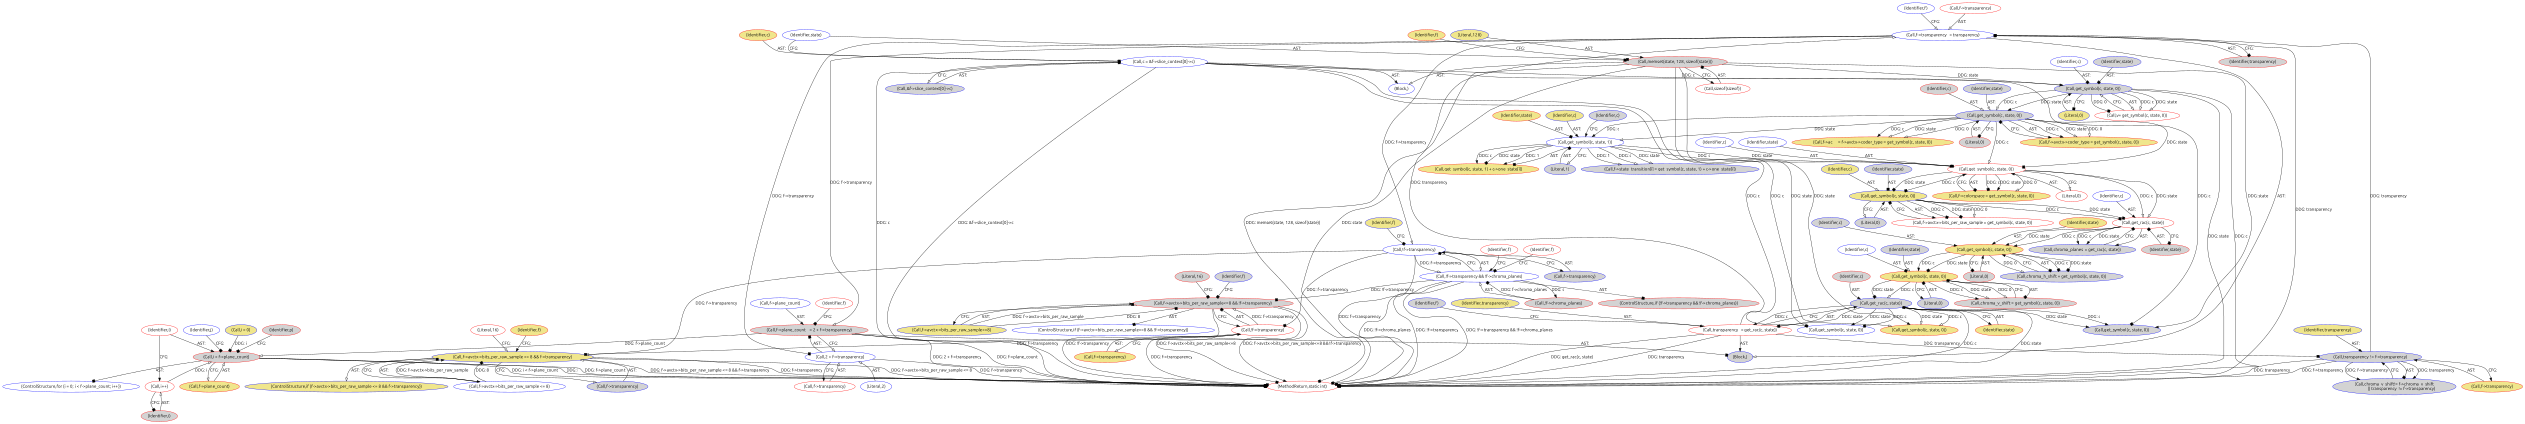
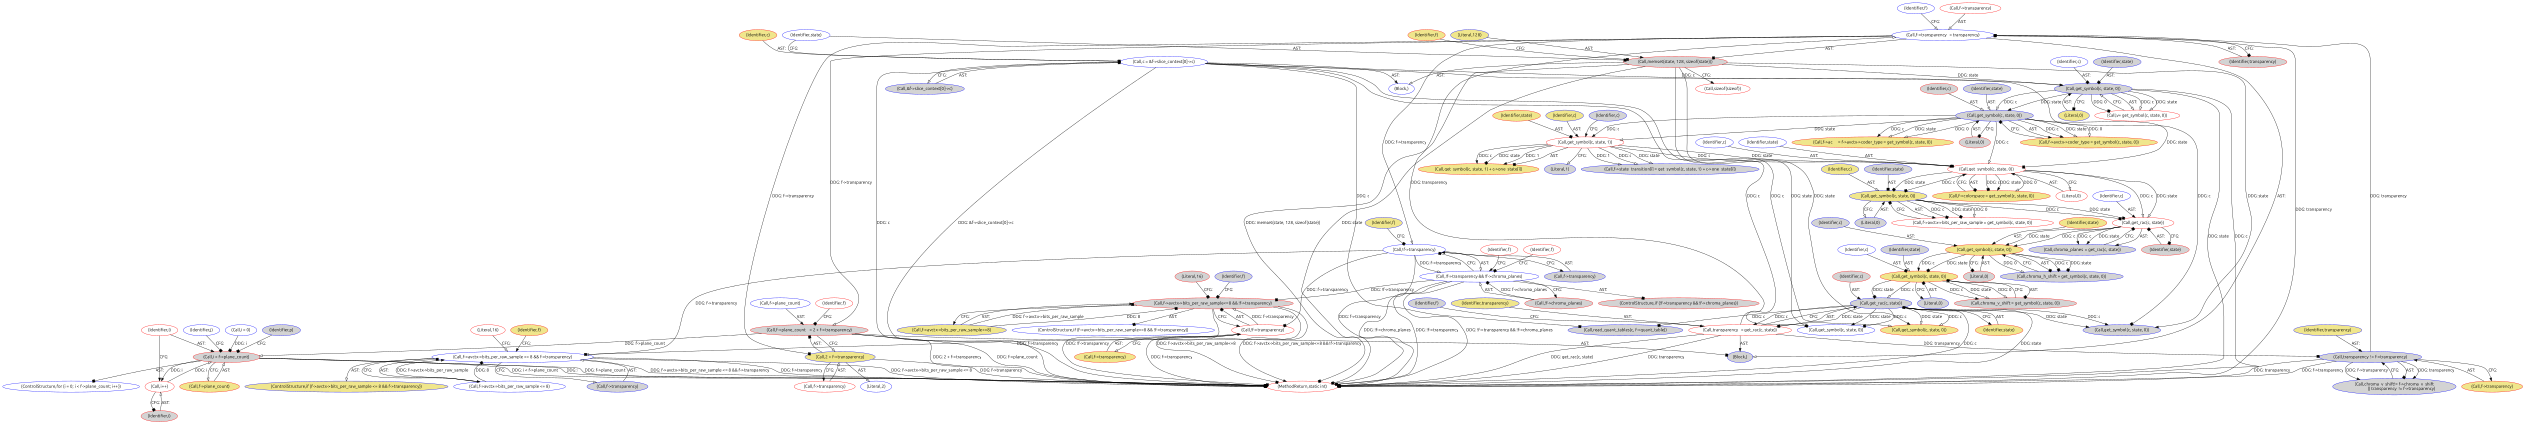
(1714, 74) -> (1811, 48)
(1585, 142) -> (1585, 142)
(1562, 155) -> none
(1558, 290) -> (1558, 290)
(241, 330) -> (241, 330)
(281, 330) -> (281, 330)
none -> (1625, 330)
(513, 357) -> (513, 357)
(840, 357) -> (840, 357)
none -> (172, 368)
(871, 370) -> (856, 371)
